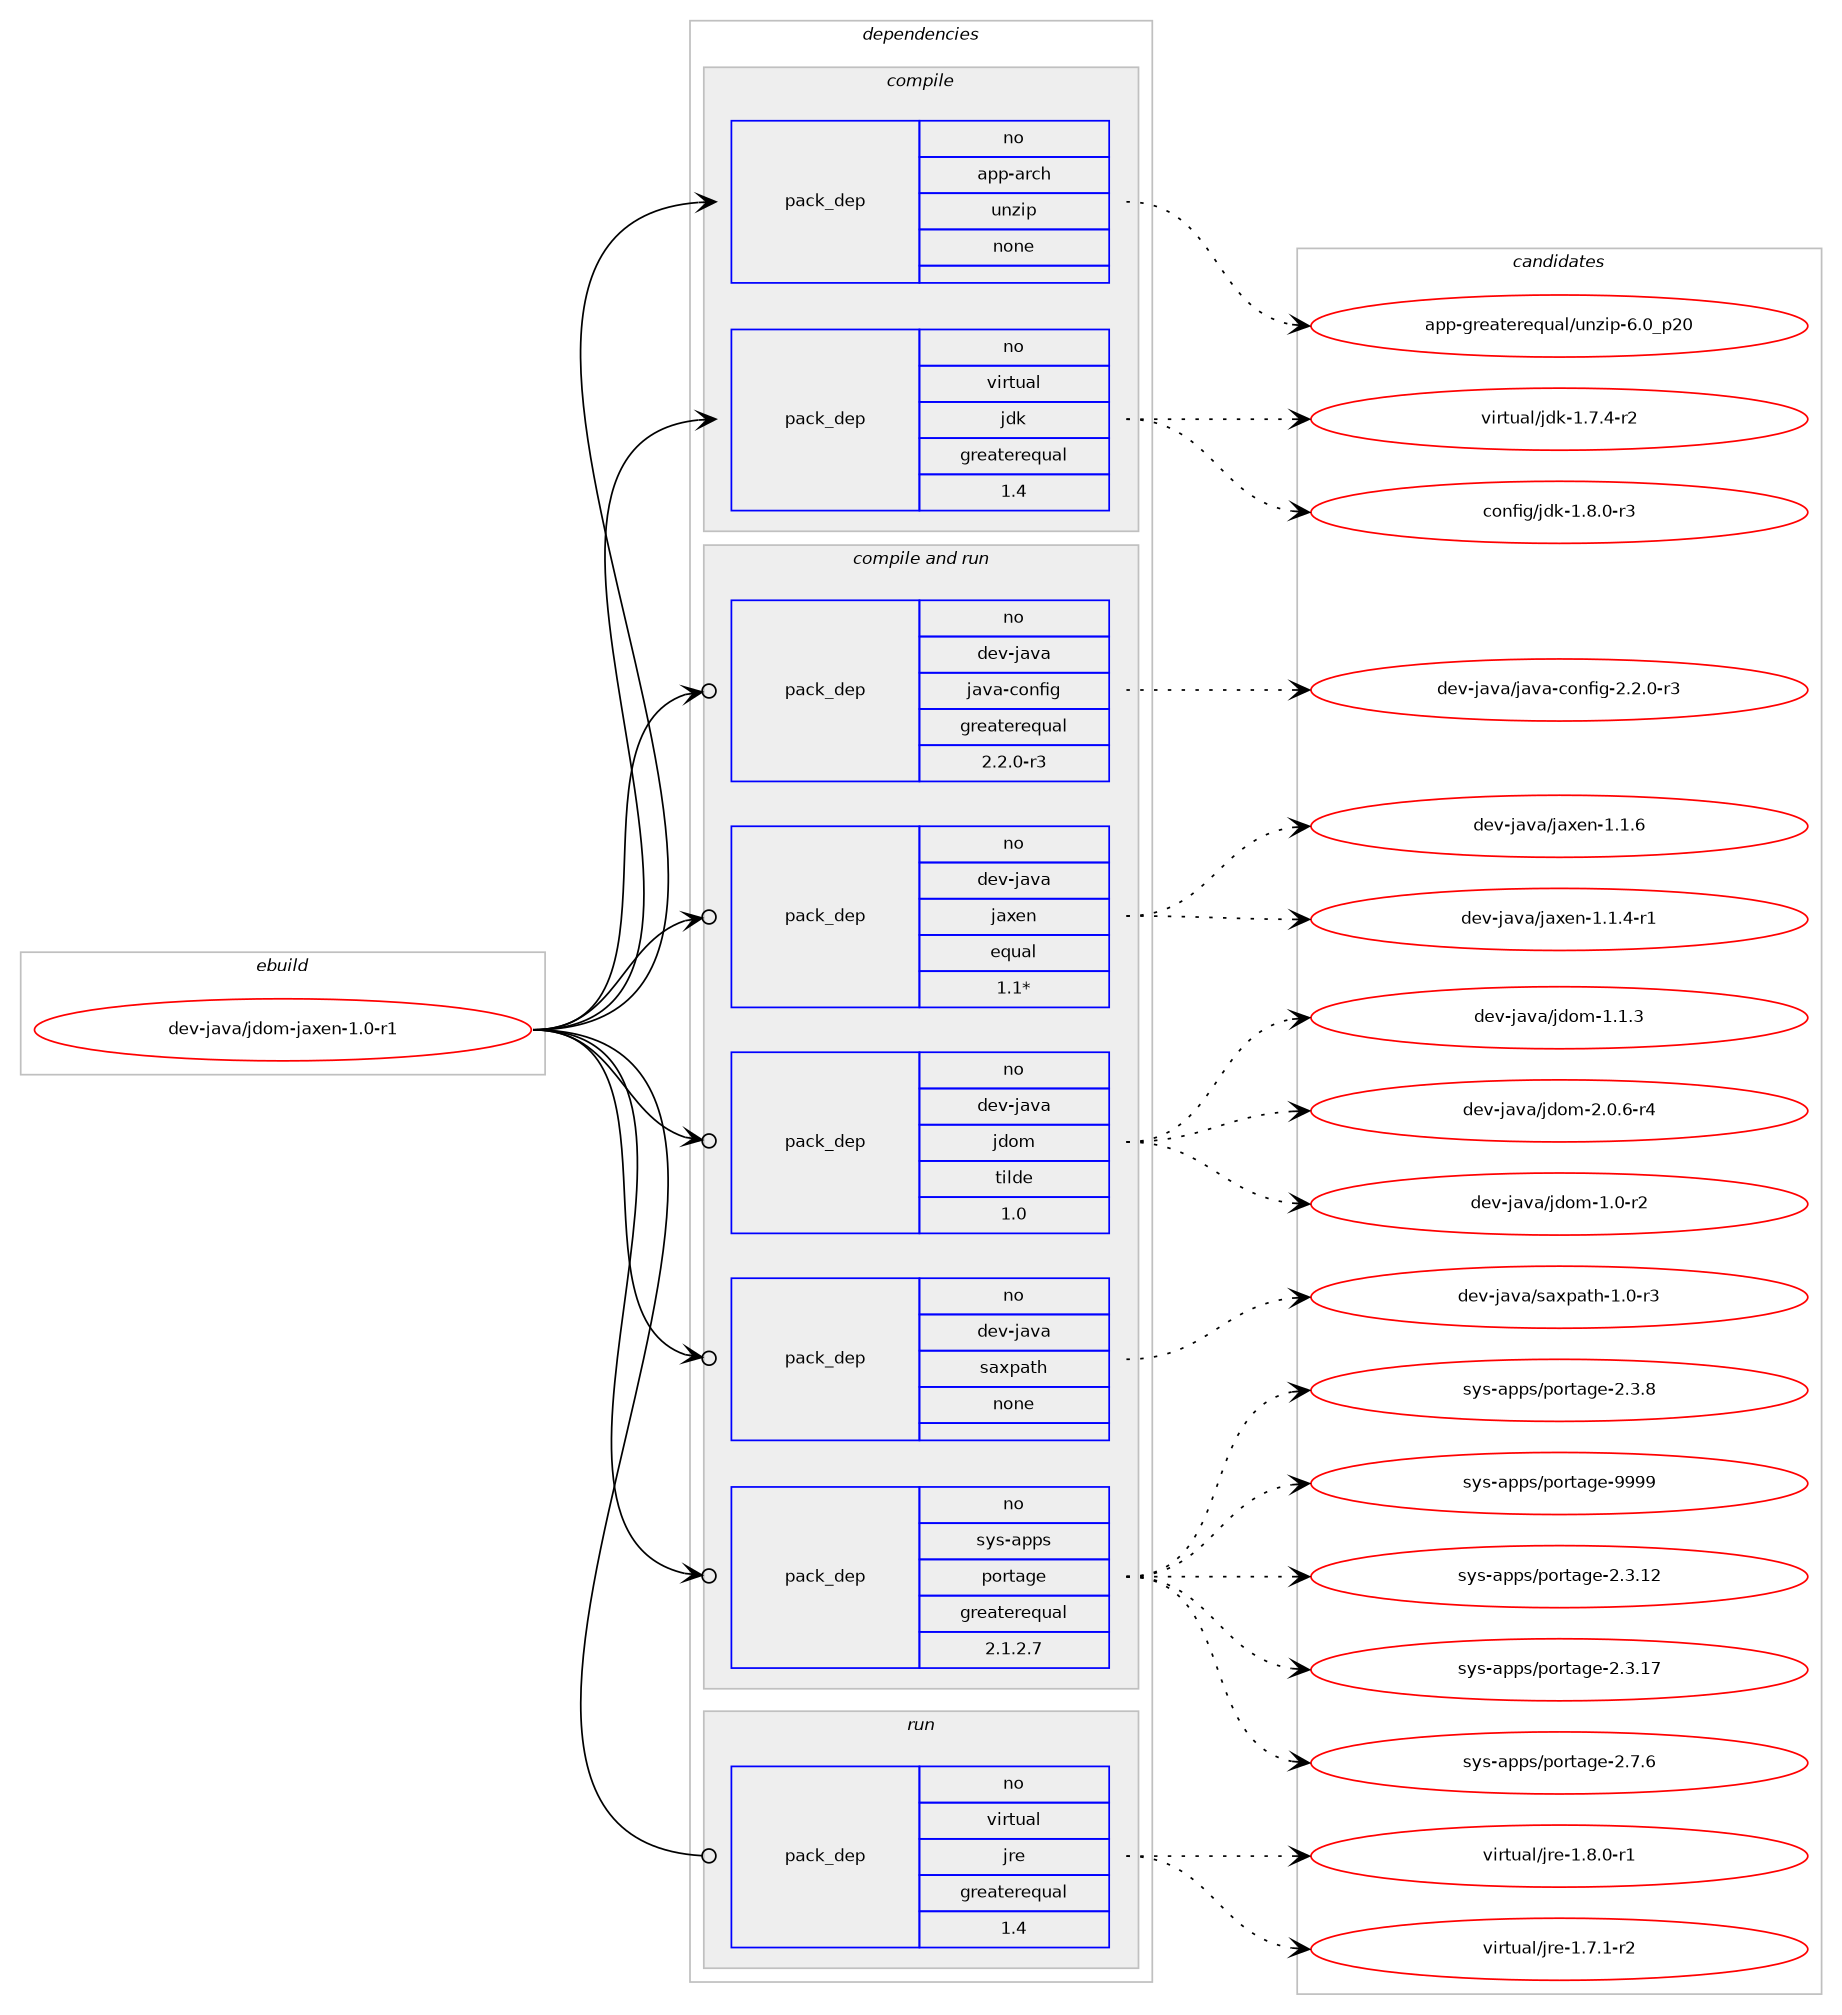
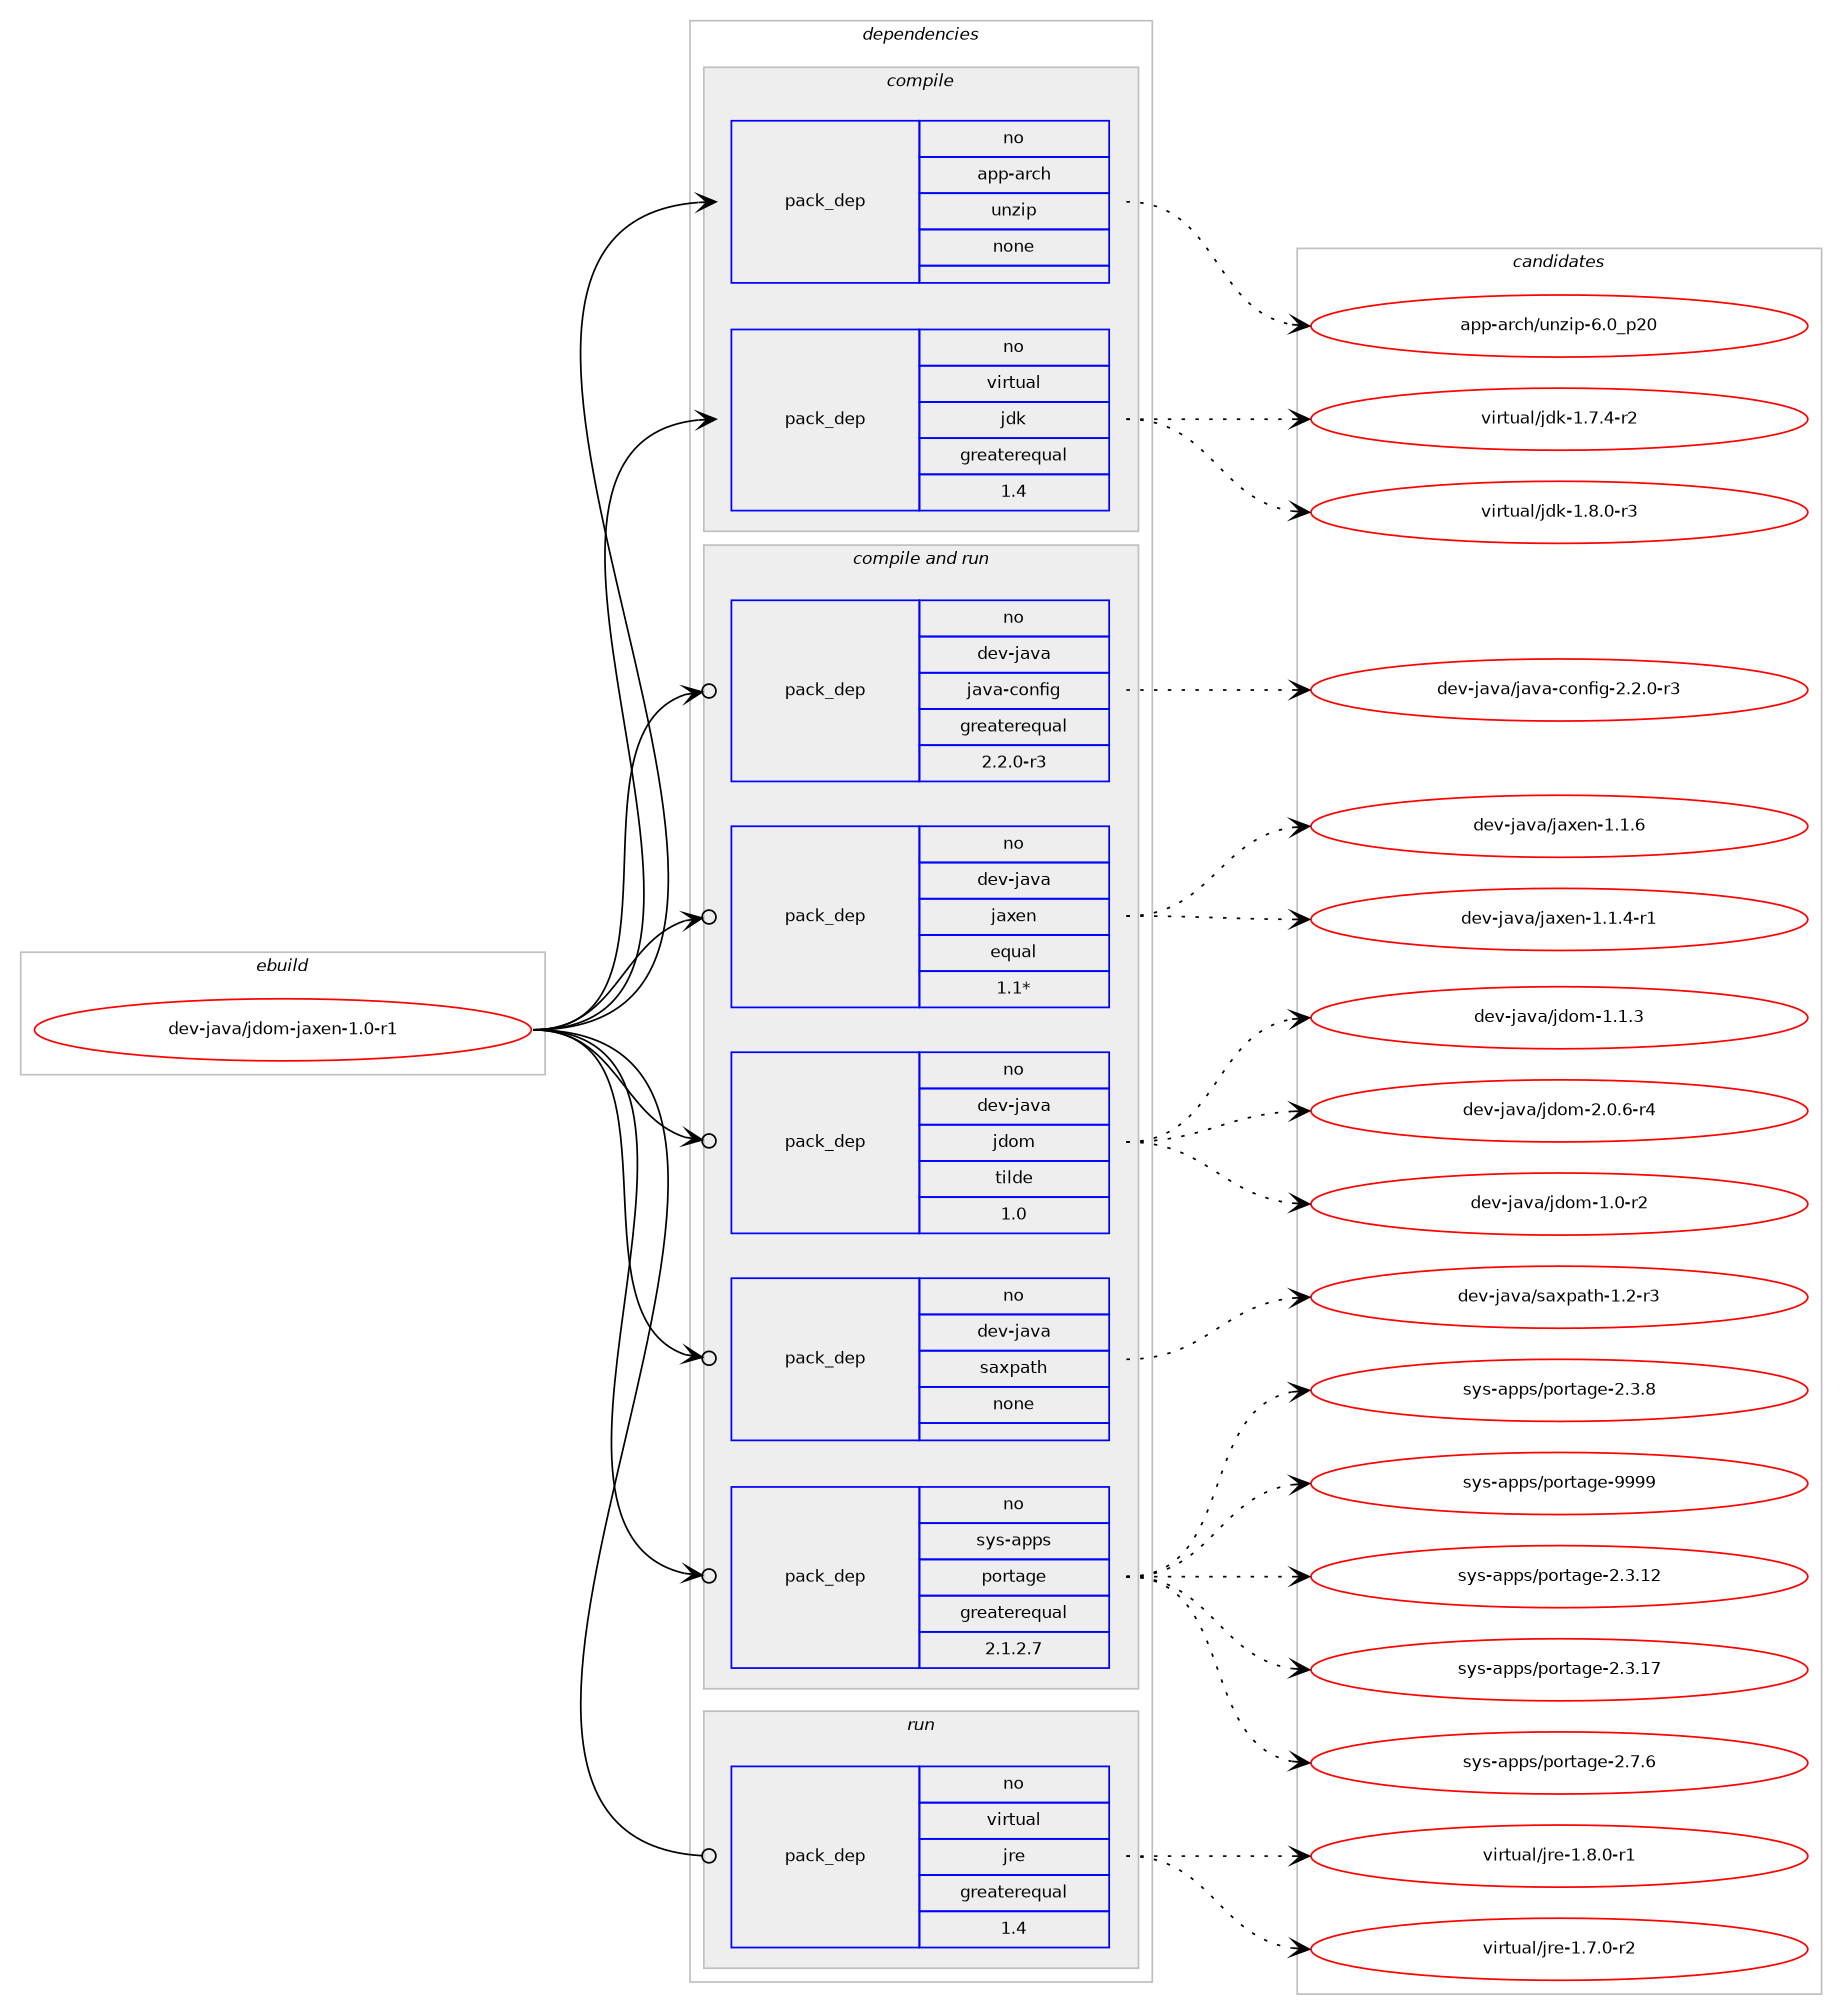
(1559, 326) -> (1559, 326)
(1559, 512) -> (1559, 512)
(1559, 1297) -> (1559, 1297)
(1559, 1949) -> (1559, 1949)
